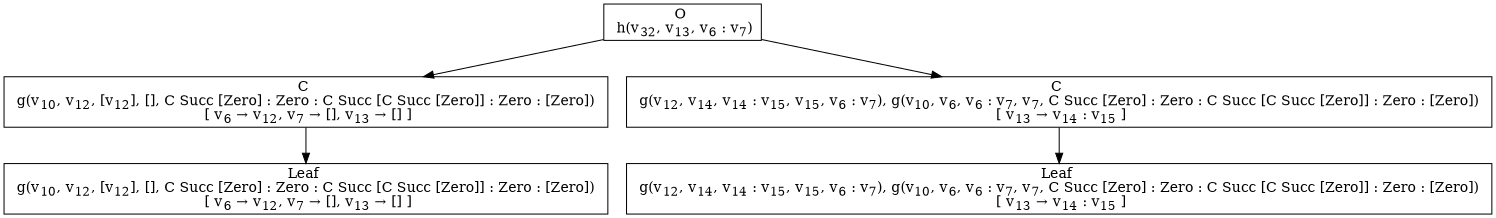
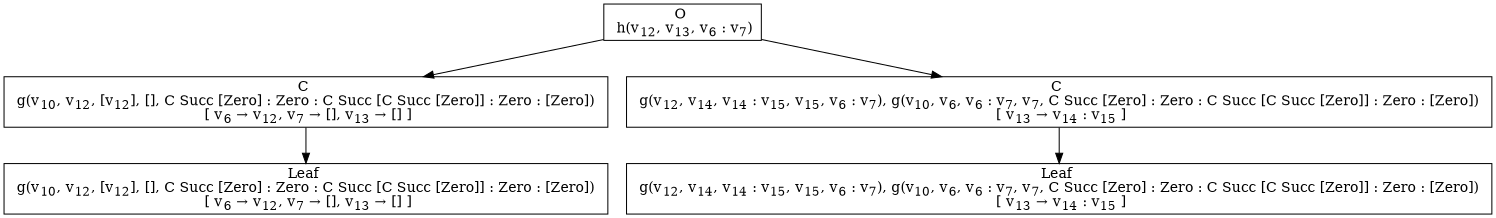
(648, 28) -> (648, 28)
